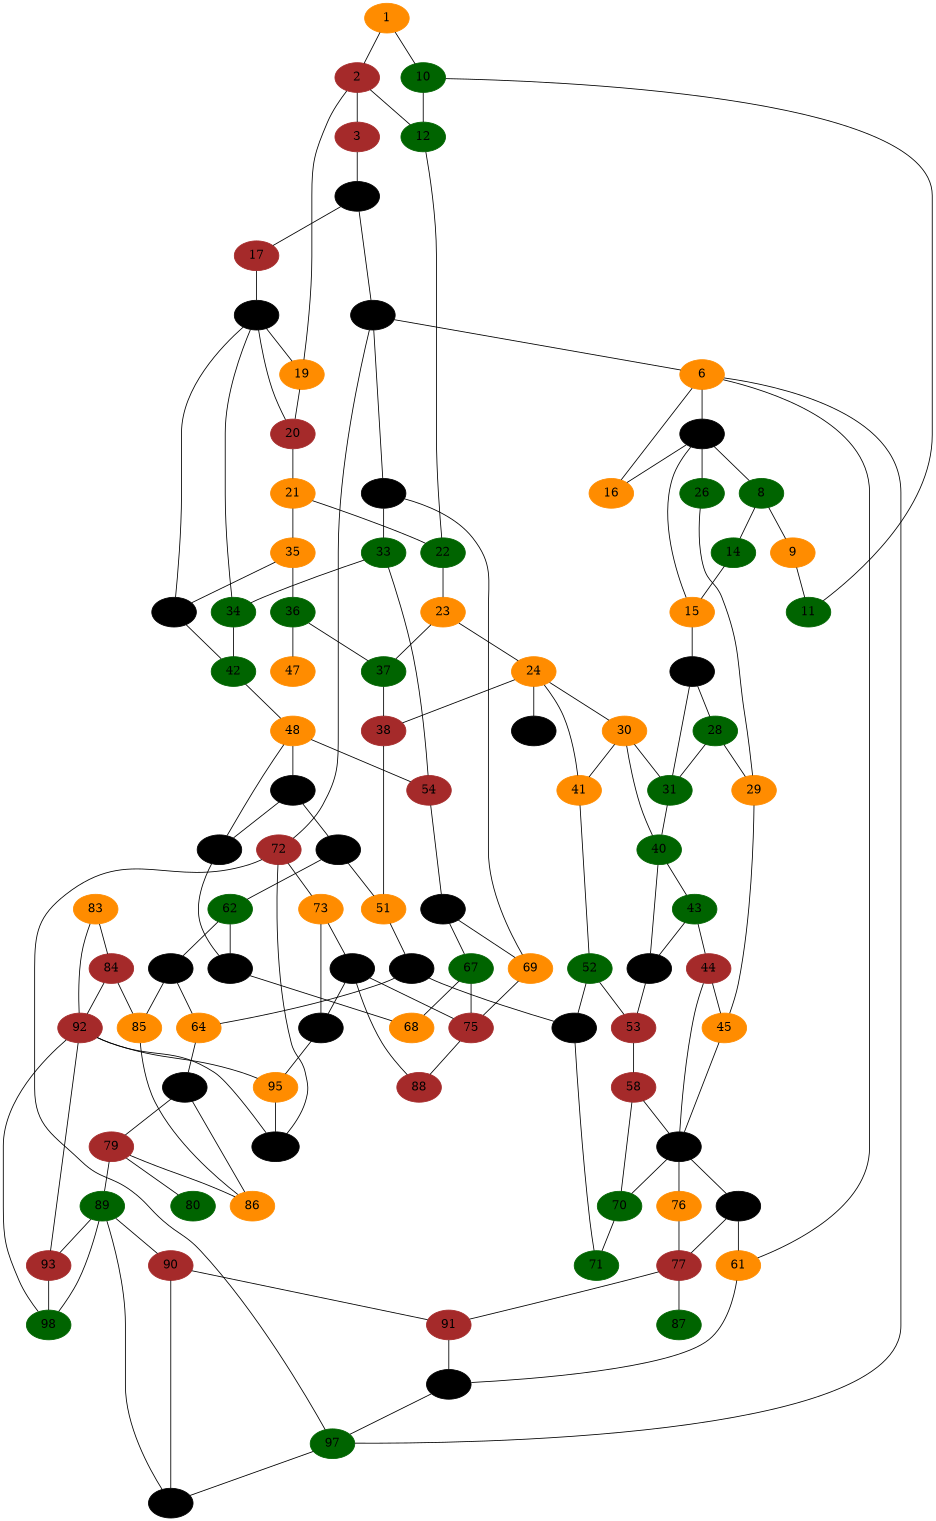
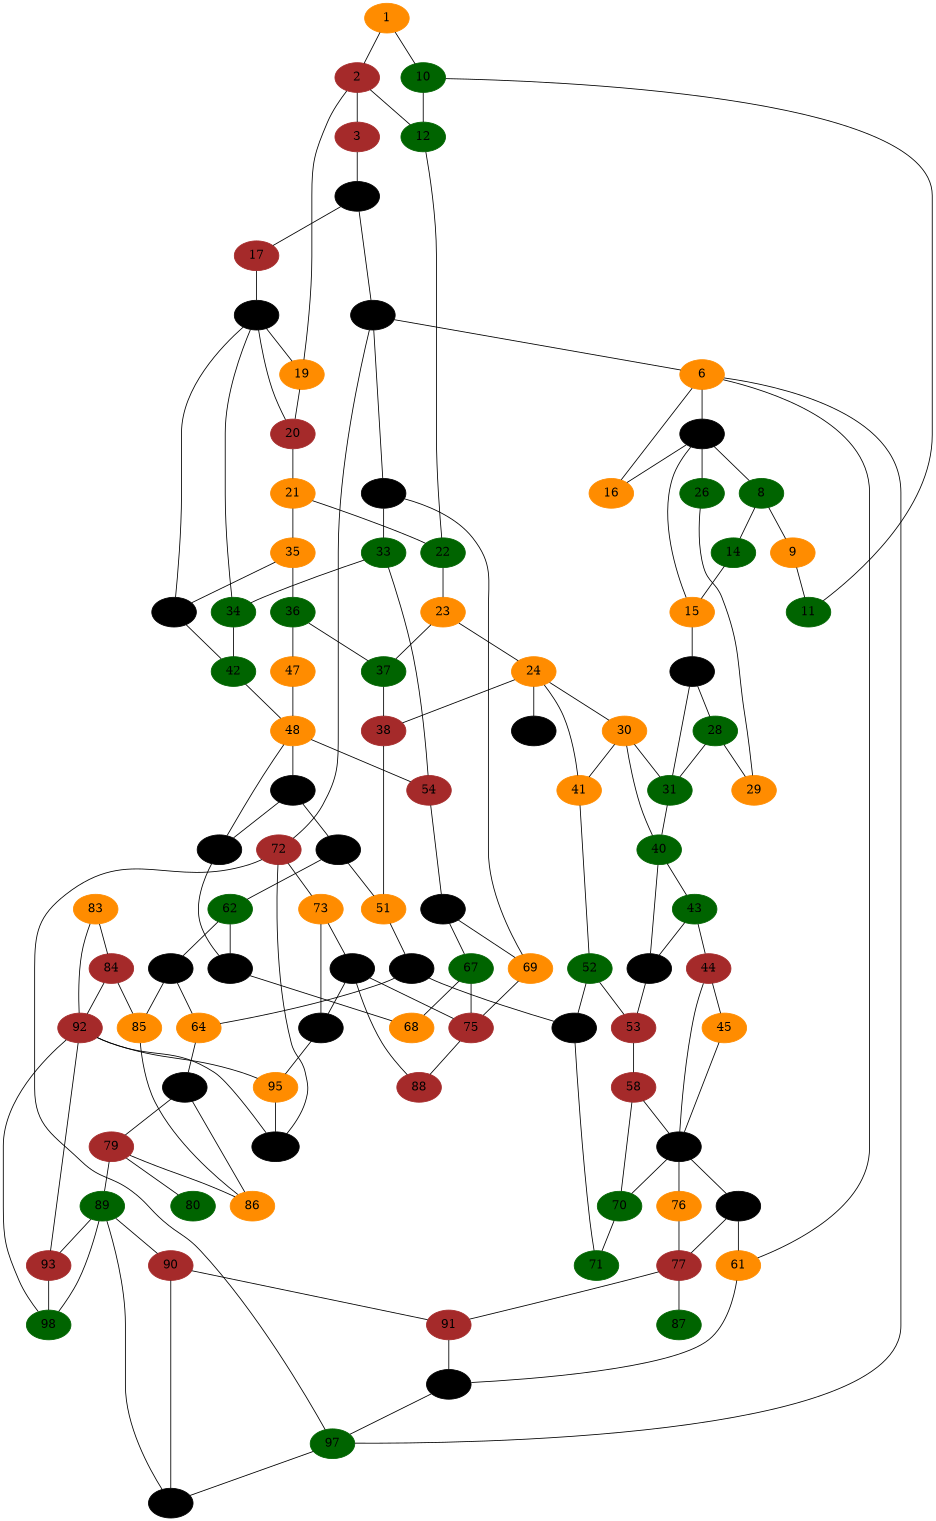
none -> (293, 701)
(749, 910) -> none
